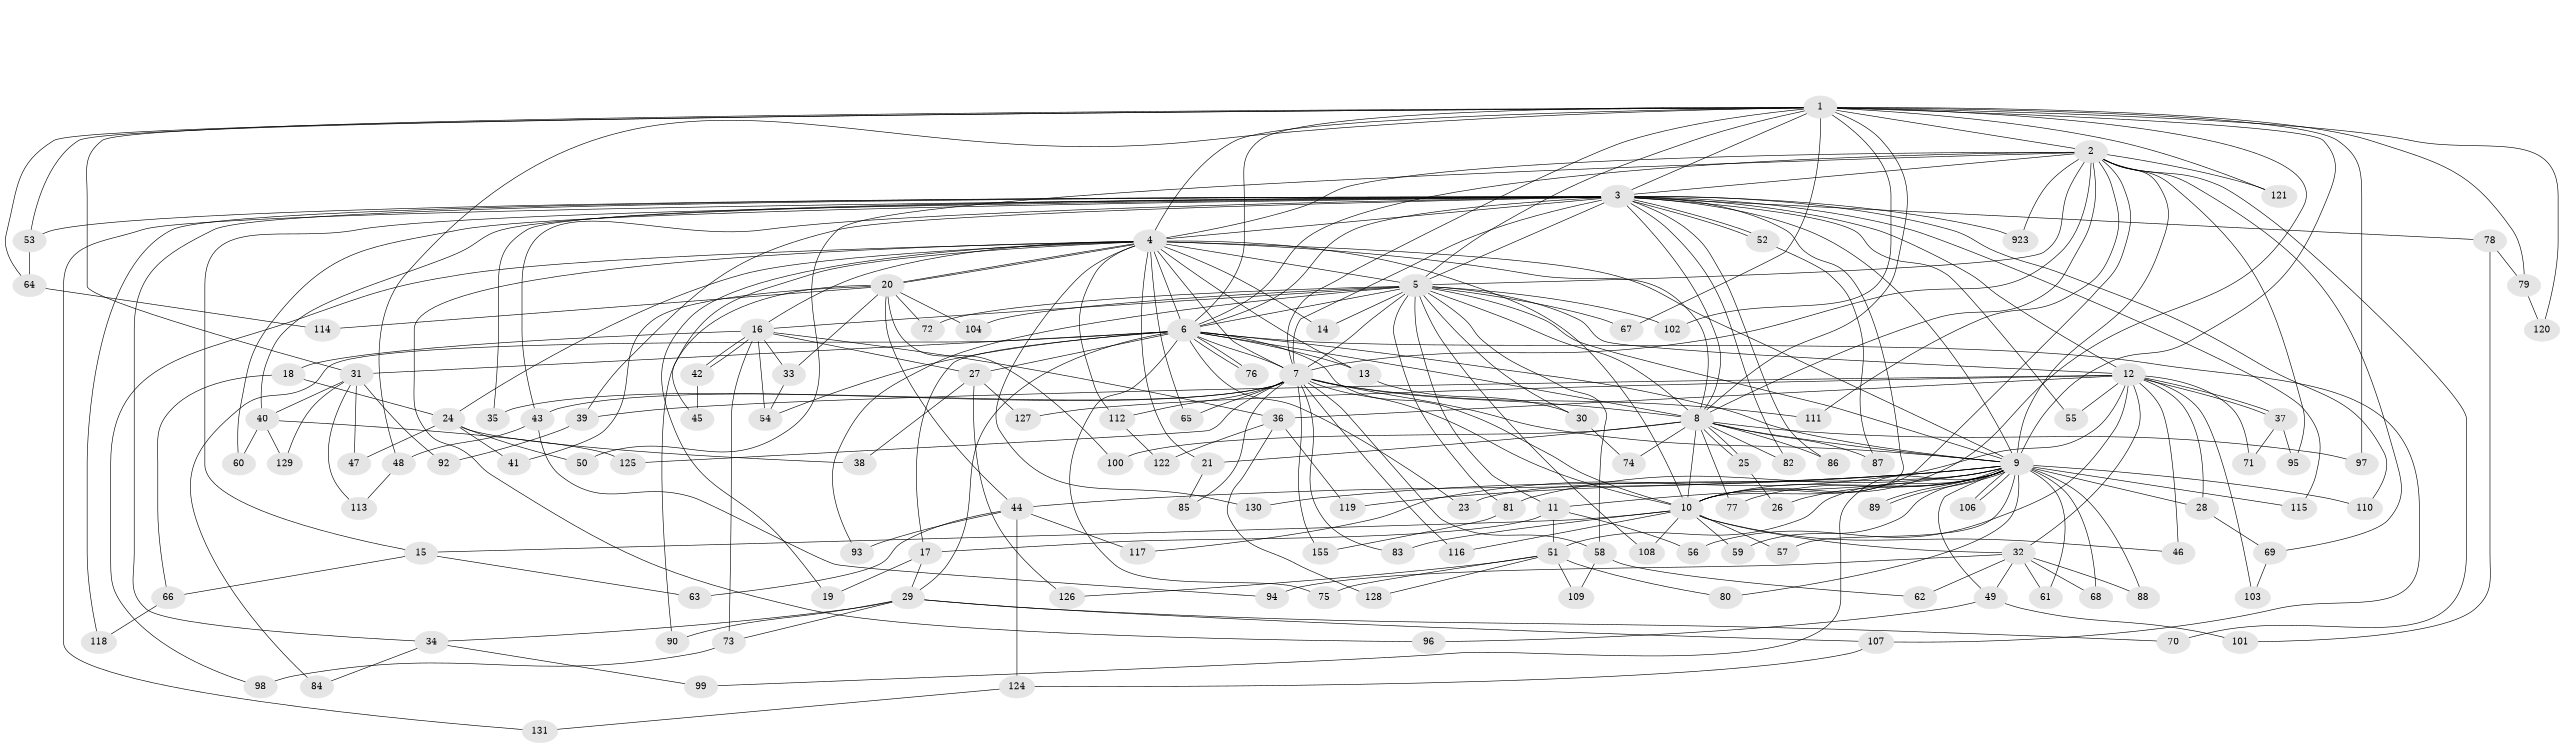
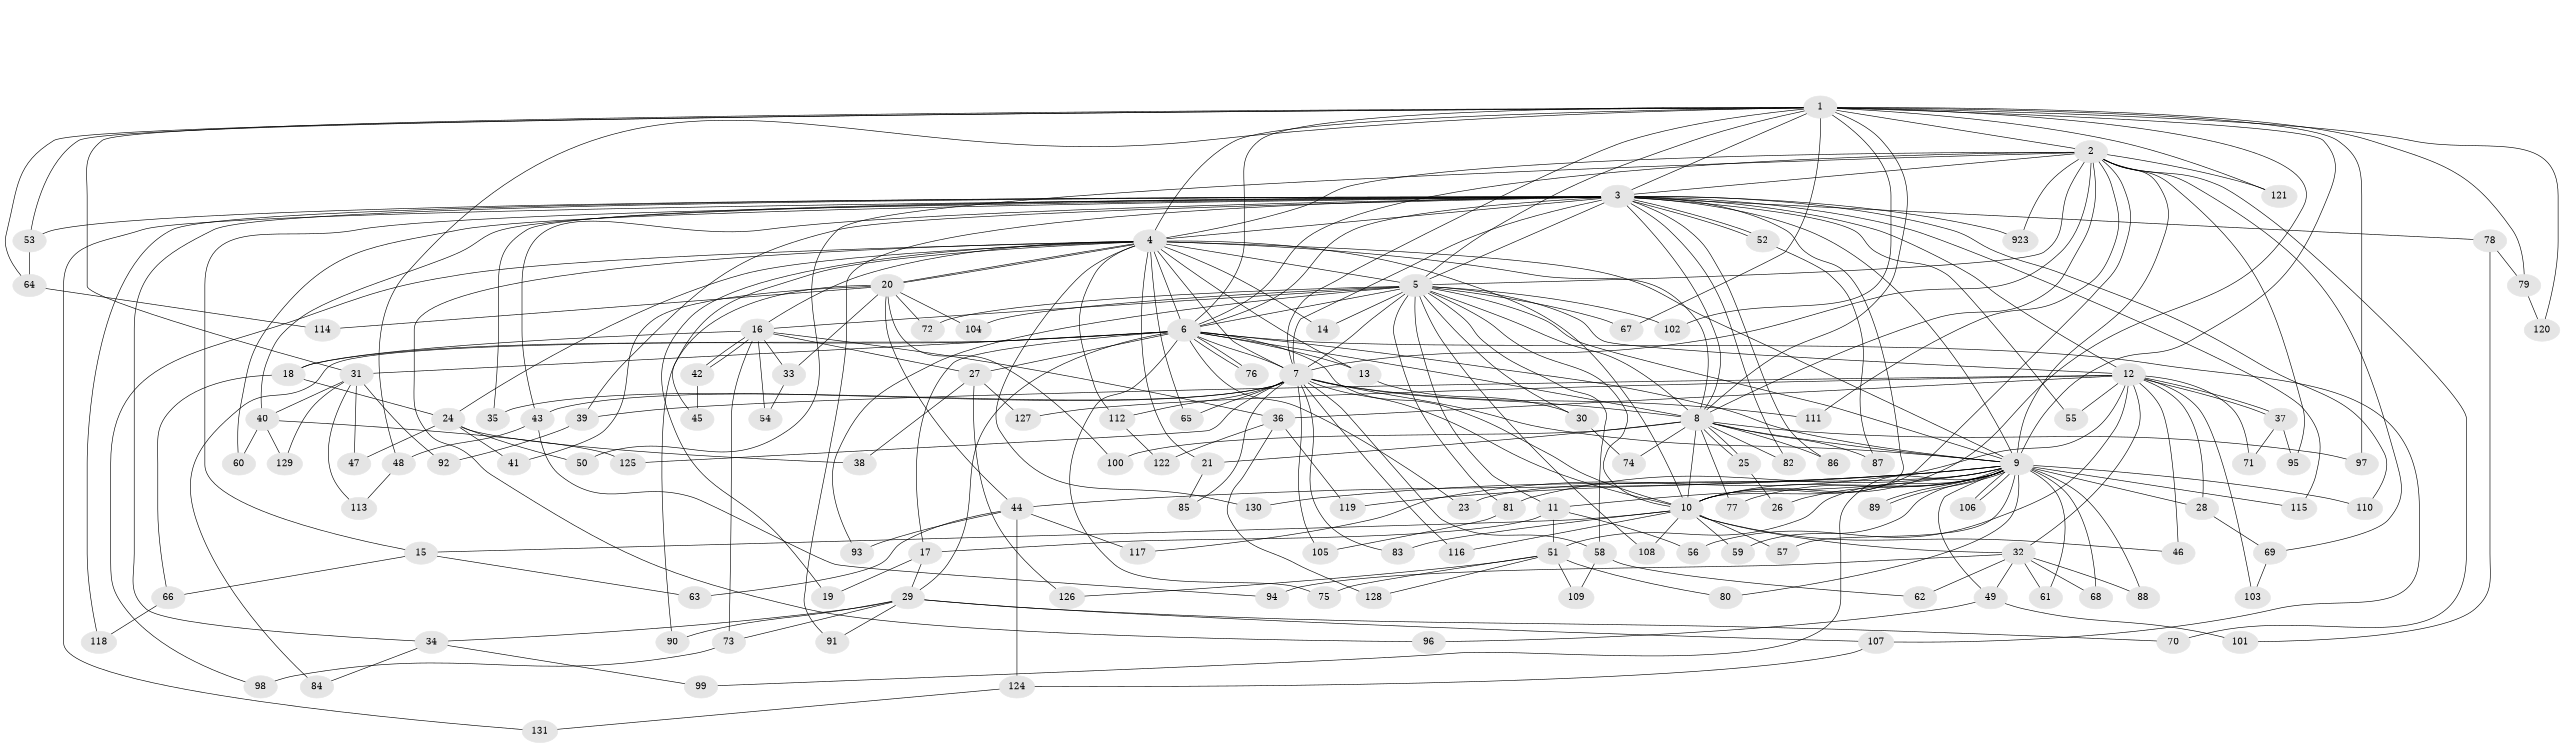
(912, 369) -> (734, 343)
none -> (1597, 378)
(1320, 553) -> (1320, 553)
none -> (832, 642)
